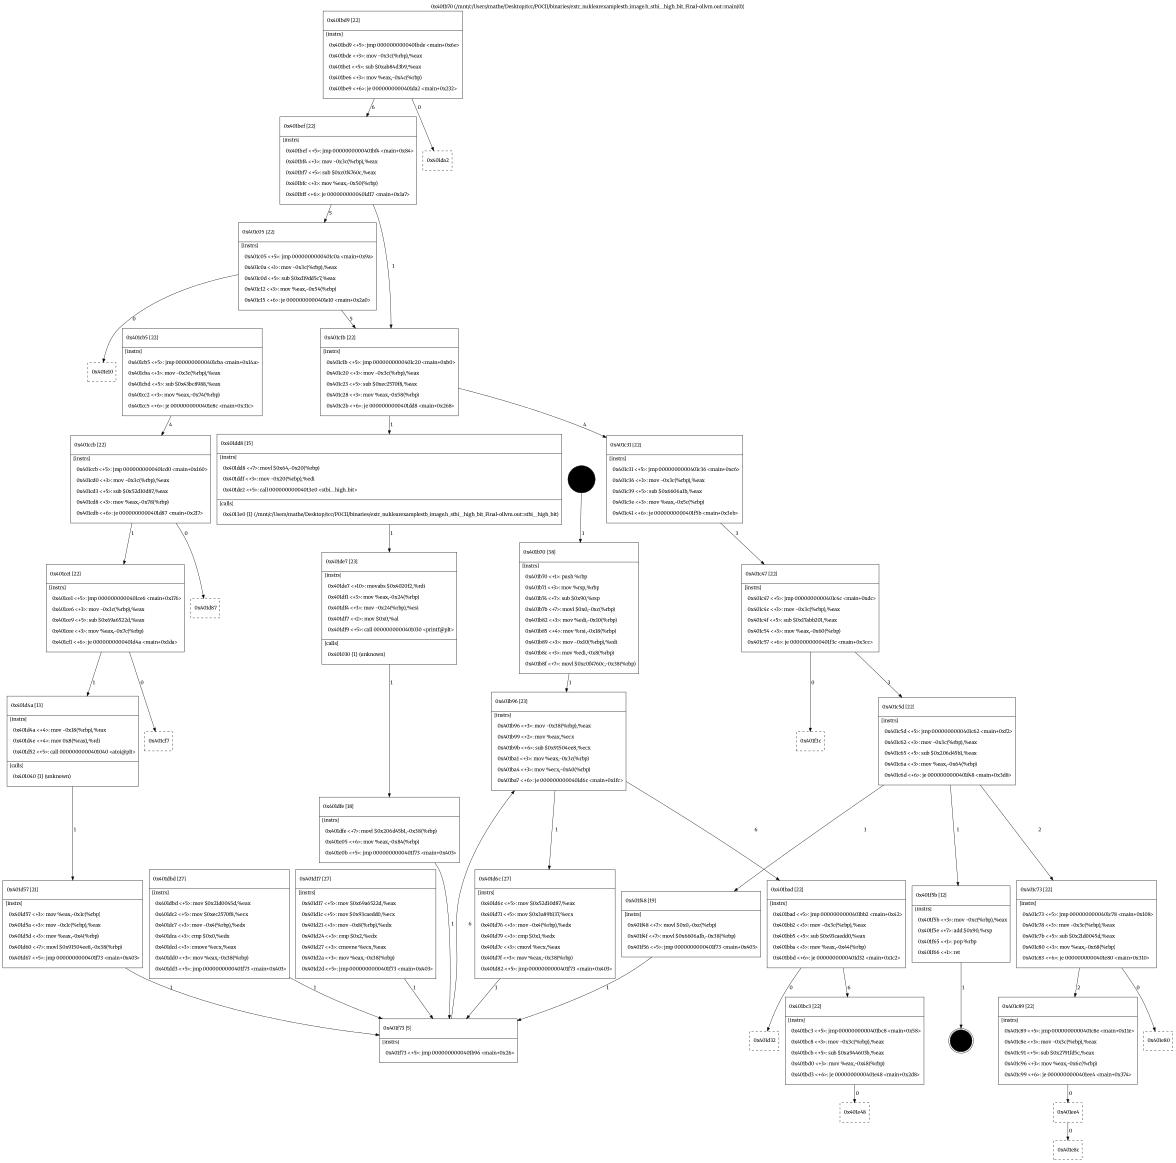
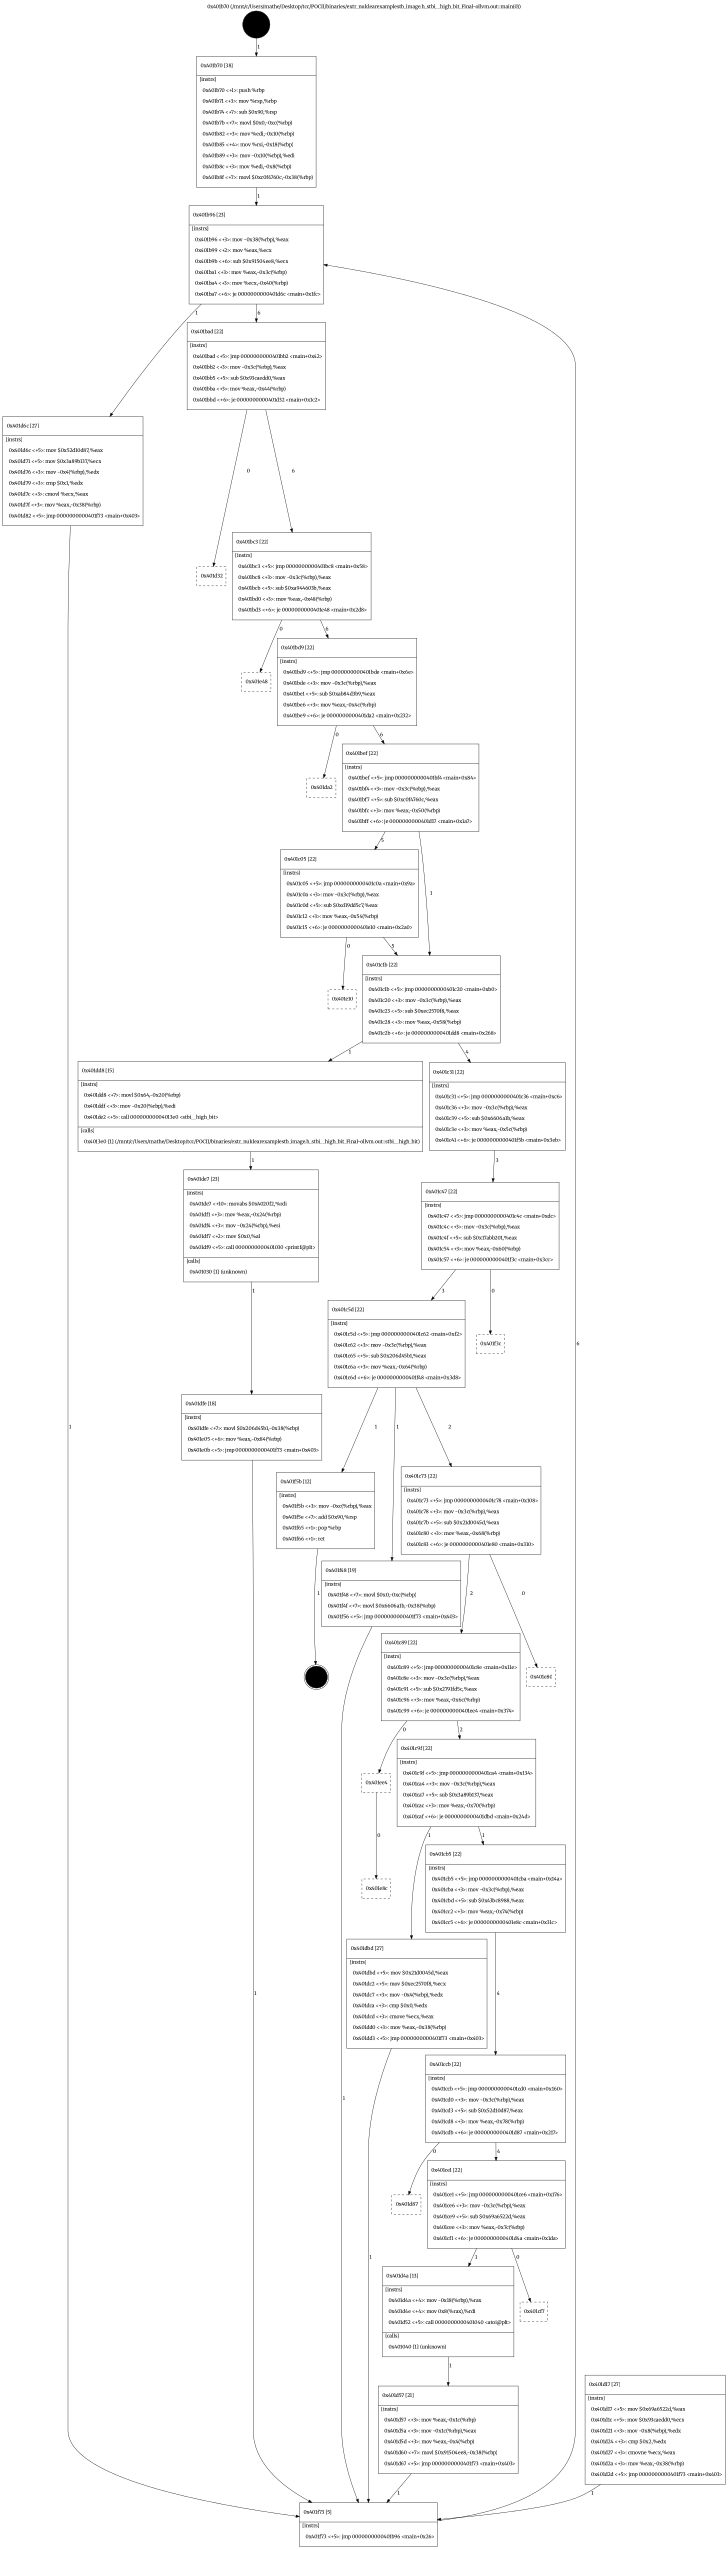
(132, 534) -> (498, 2152)
none -> (324, 627)
none -> (466, 1783)
